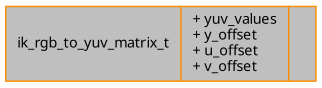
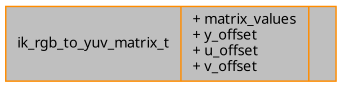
(235, 19) -> (245, 19)
